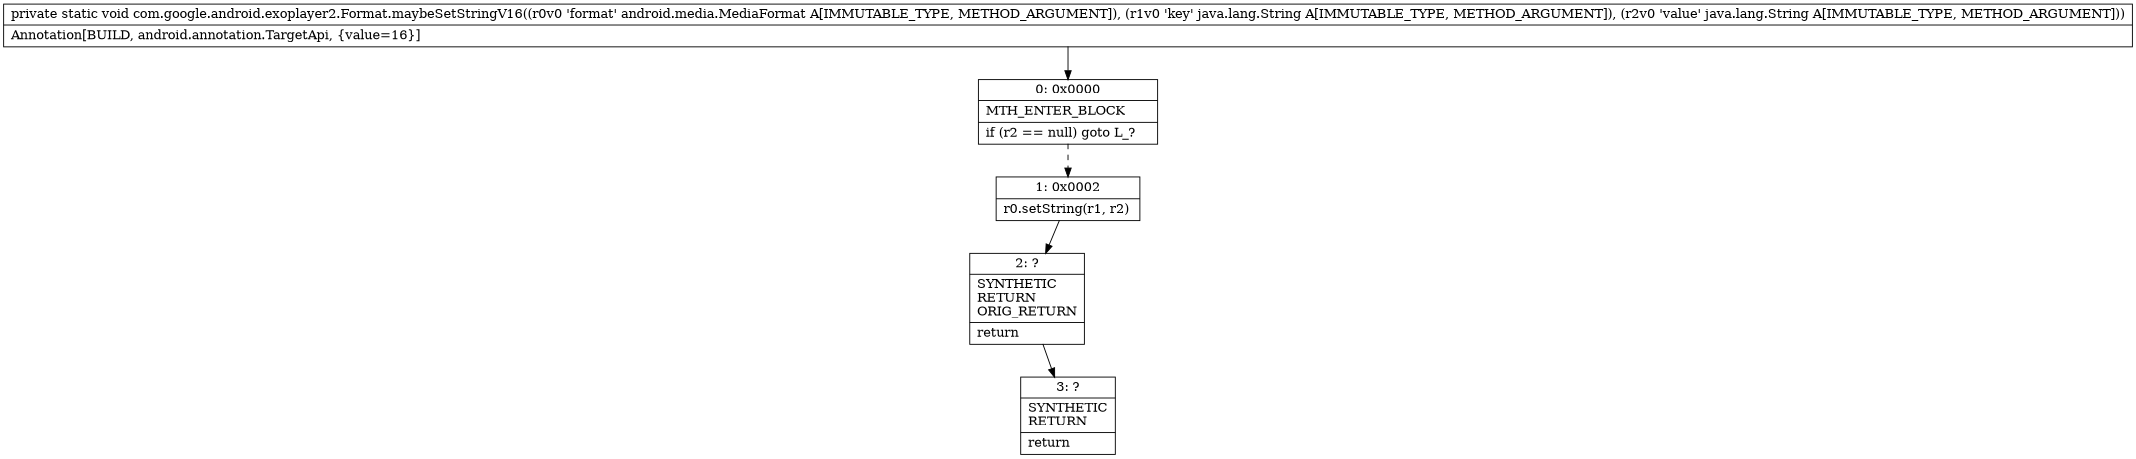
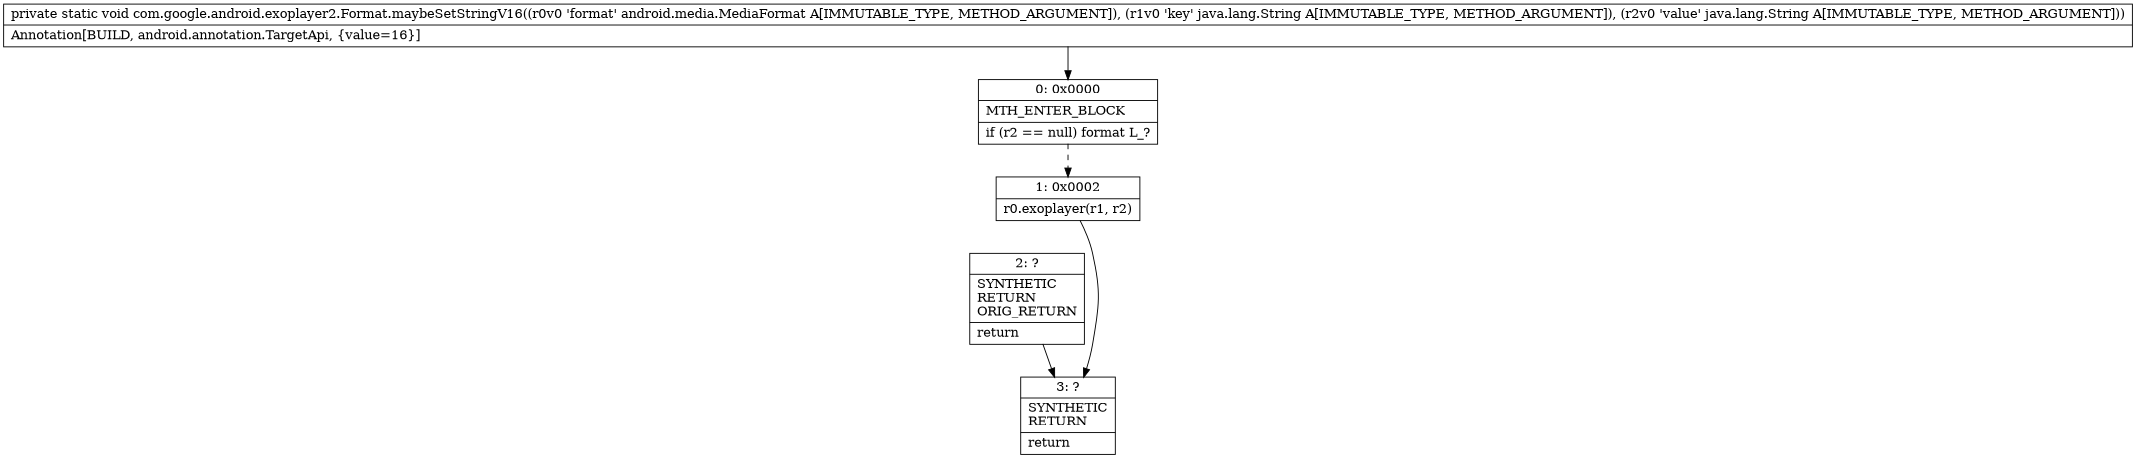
(1061, 133) -> (1068, 133)
(1067, 209) -> (1068, 209)
(1054, 233) -> (1098, 294)
